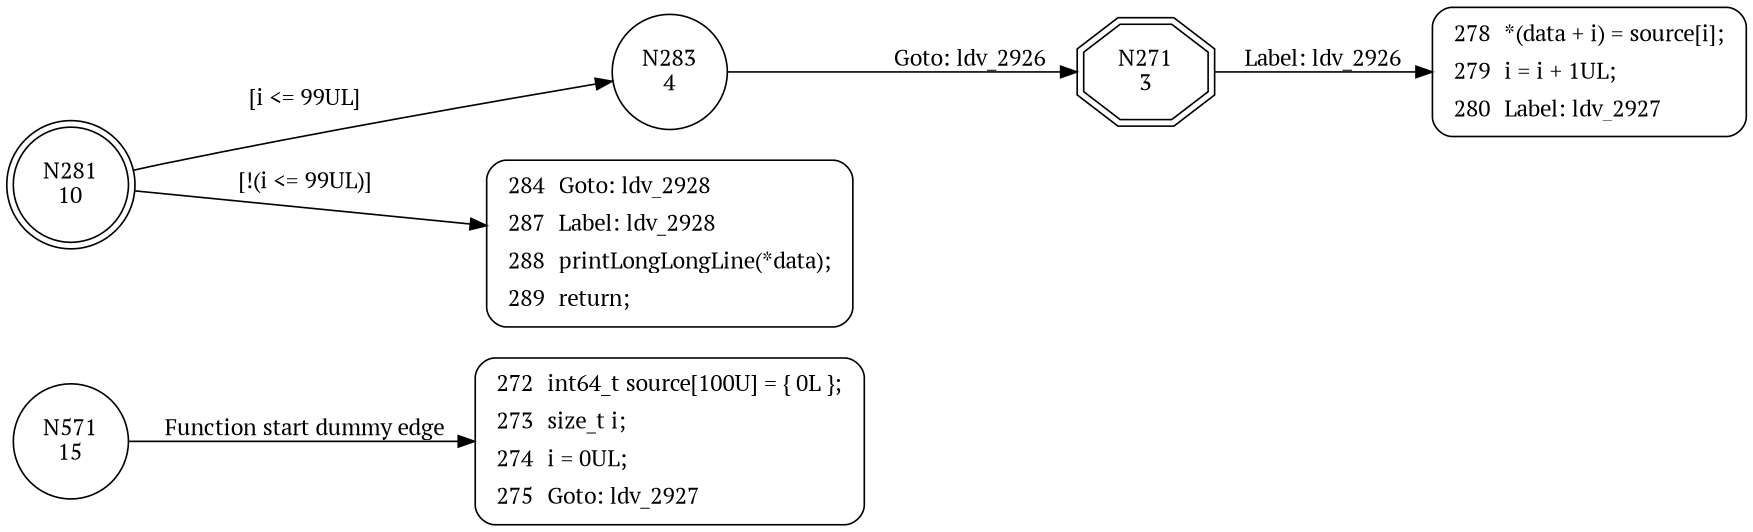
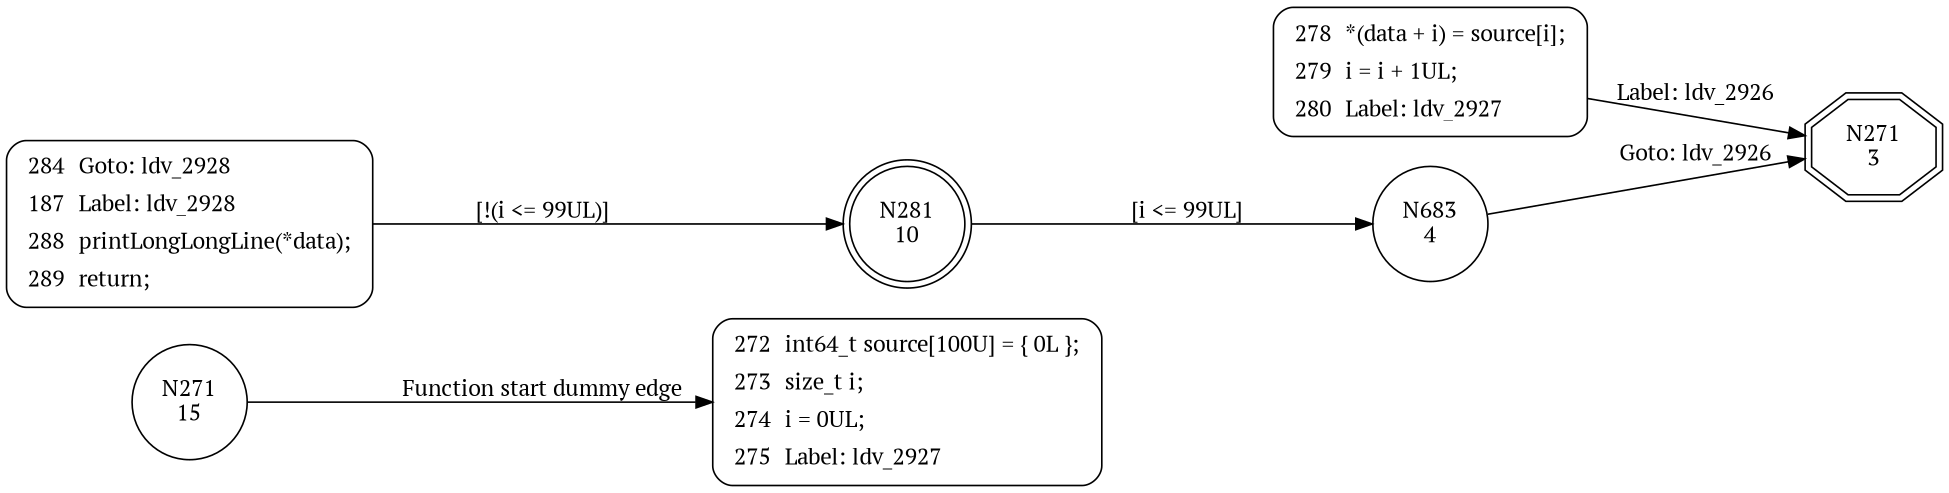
(670, 72) -> (1430, 224)
(1315, 72) -> (1688, 116)
(303, 207) -> (600, 224)
(527, 224) -> (47, 204)
(71, 441) -> (190, 402)
(624, 497) -> (864, 458)
